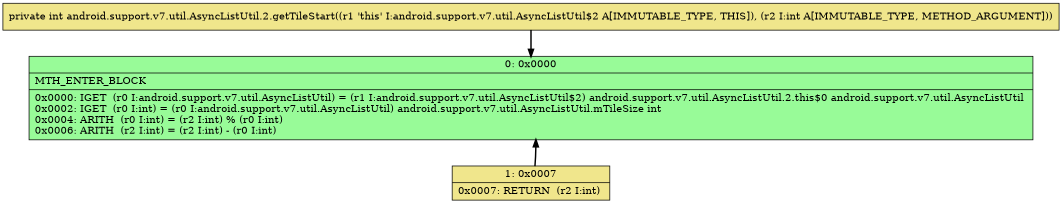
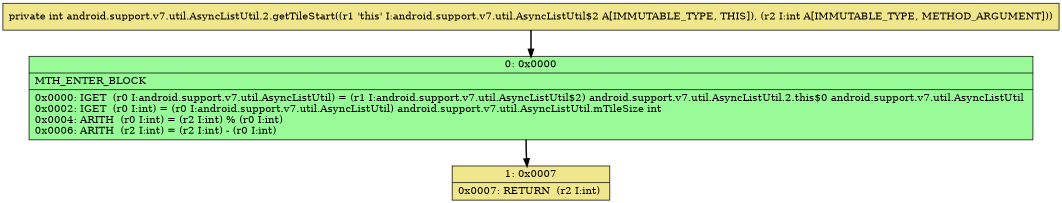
(536, 157) -> (526, 149)
